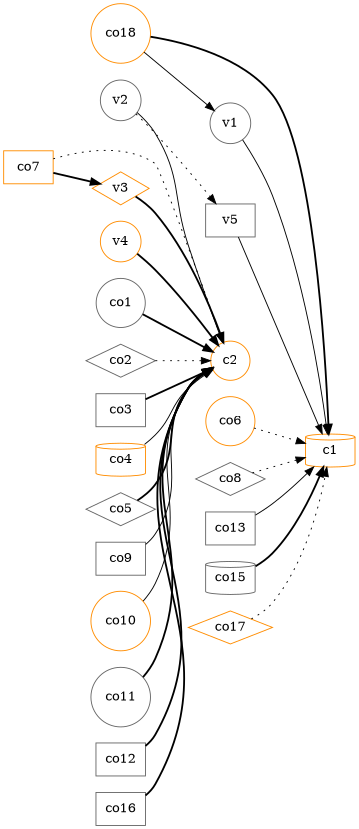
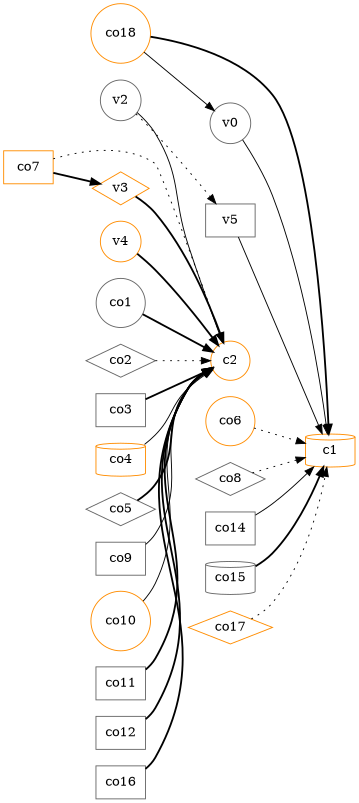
(230, 123) -> (230, 123)
(230, 528) -> (230, 528)
(121, 697) -> (121, 683)
